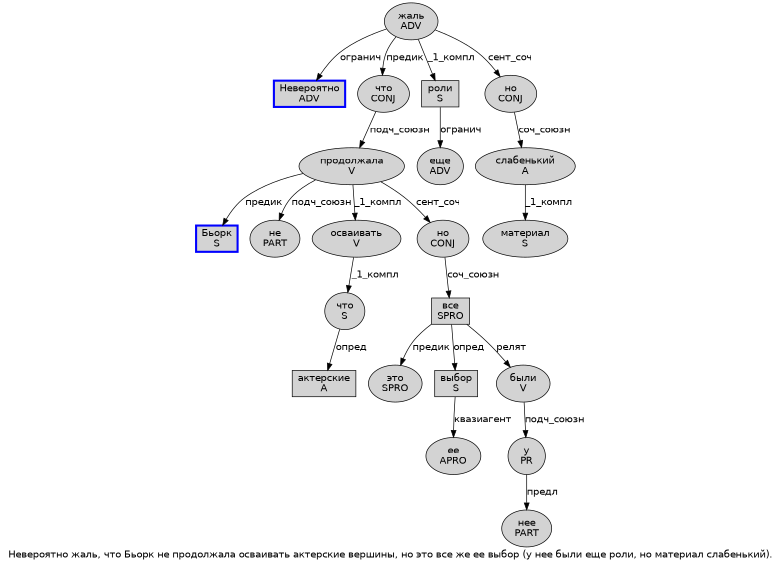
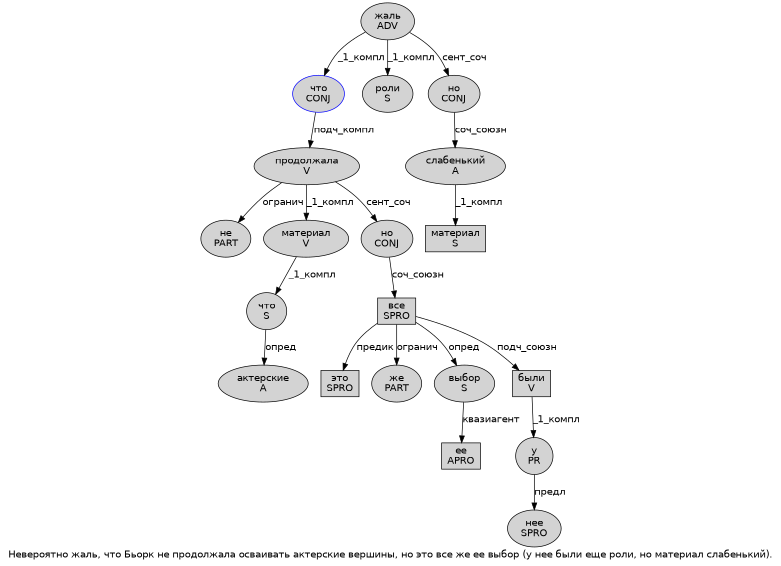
(405, 58) -> (361, 58)
(310, 94) -> none
(384, 94) -> (319, 94)
(440, 94) -> (388, 94)
(400, 130) -> (344, 130)
(440, 166) -> none
(322, 202) -> (283, 202)
(217, 239) -> none
(357, 239) -> (306, 239)
(525, 239) -> (455, 239)
(511, 347) -> (527, 347)
(324, 384) -> (263, 384)
(395, 384) -> (340, 384)
none -> (397, 384)
(456, 384) -> (464, 384)
(523, 384) -> (532, 384)
(555, 420) -> (556, 420)
(453, 456) -> (461, 456)
(527, 528) -> (534, 528)
